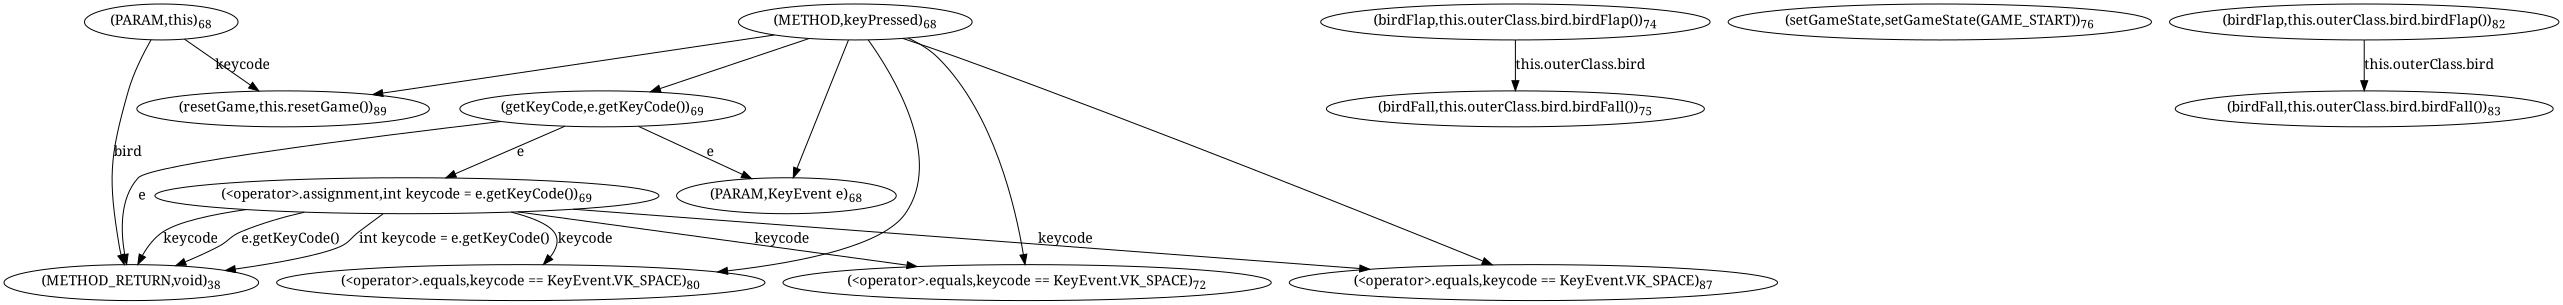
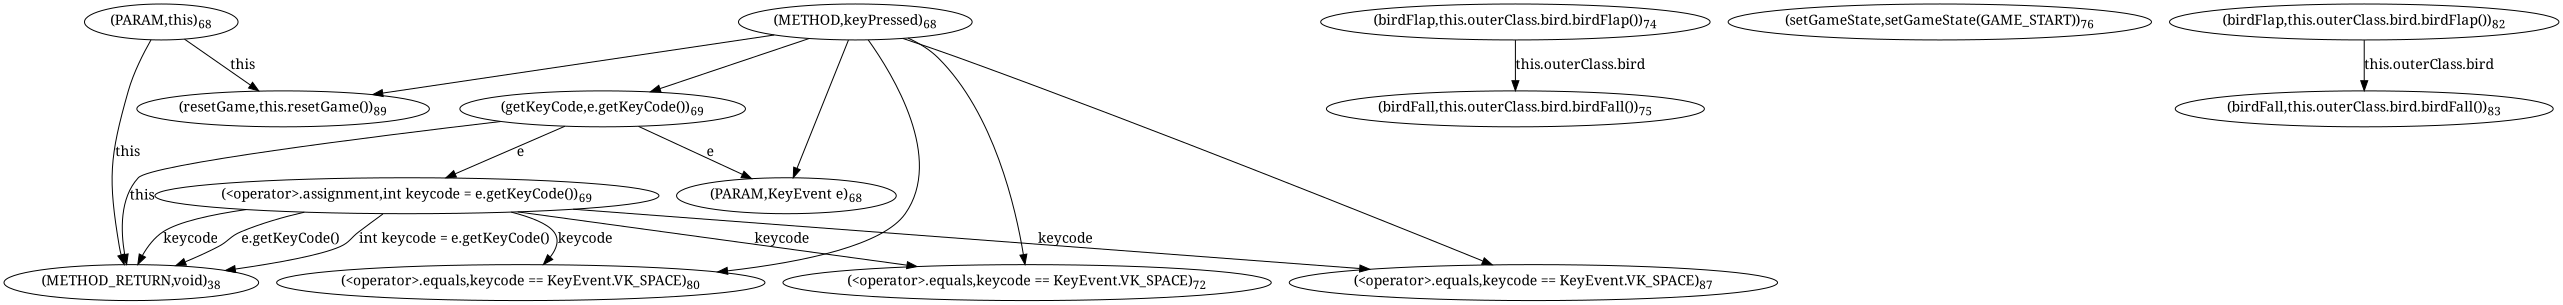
(243, 65) -> (243, 65)
(128, 152) -> (128, 152)
(142, 196) -> (142, 196)
